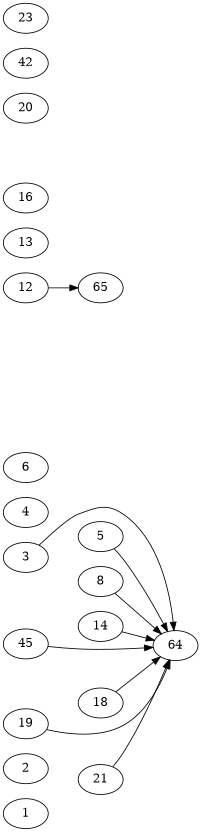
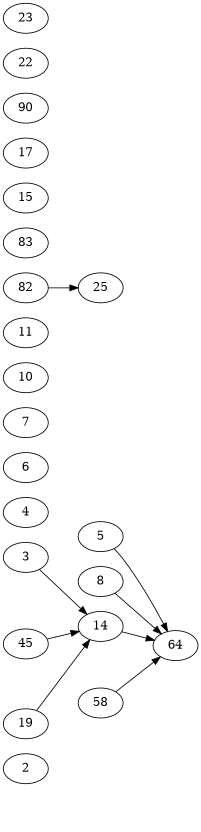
(26, 63) -> (26, 63)
(26, 108) -> (26, 108)
none -> (26, 153)
(26, 198) -> (26, 198)
(26, 243) -> (26, 243)
(26, 288) -> (26, 288)
(101, 288) -> (101, 288)
none -> (26, 333)
none -> (26, 378)
none -> (26, 423)
(133, 522) -> (60, 589)
(96, 649) -> (59, 636)
(101, 703) -> (101, 703)
(121, 726) -> (61, 678)
(101, 780) -> none
(26, 814) -> none
